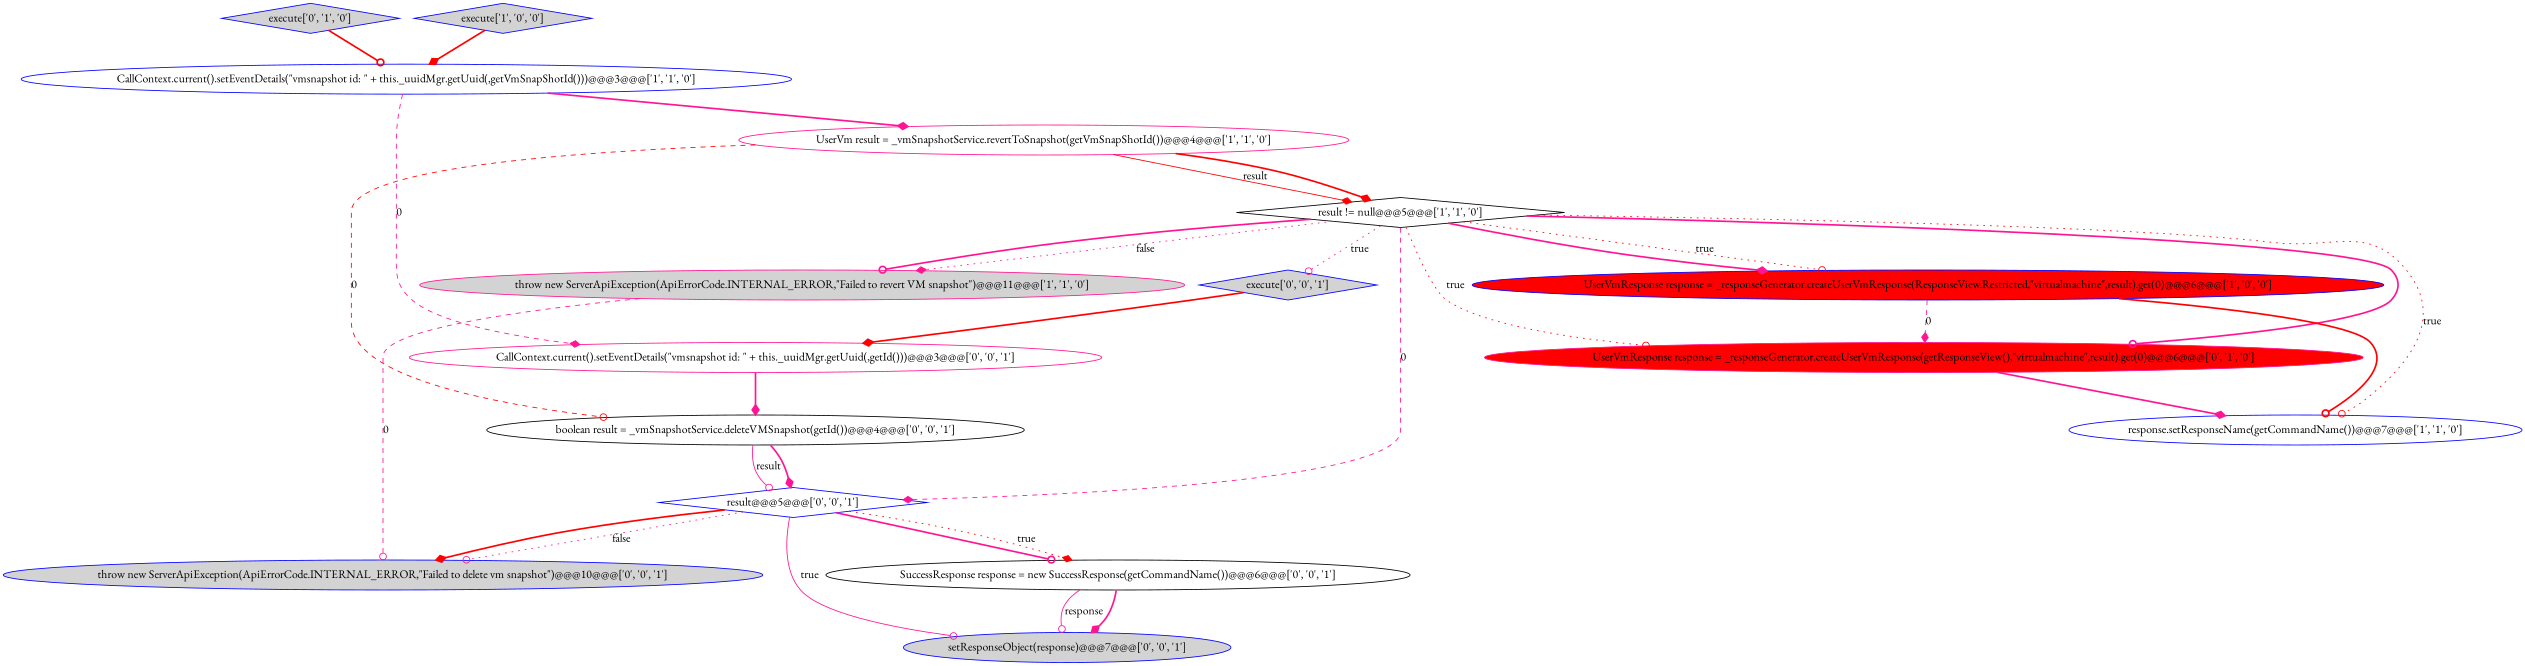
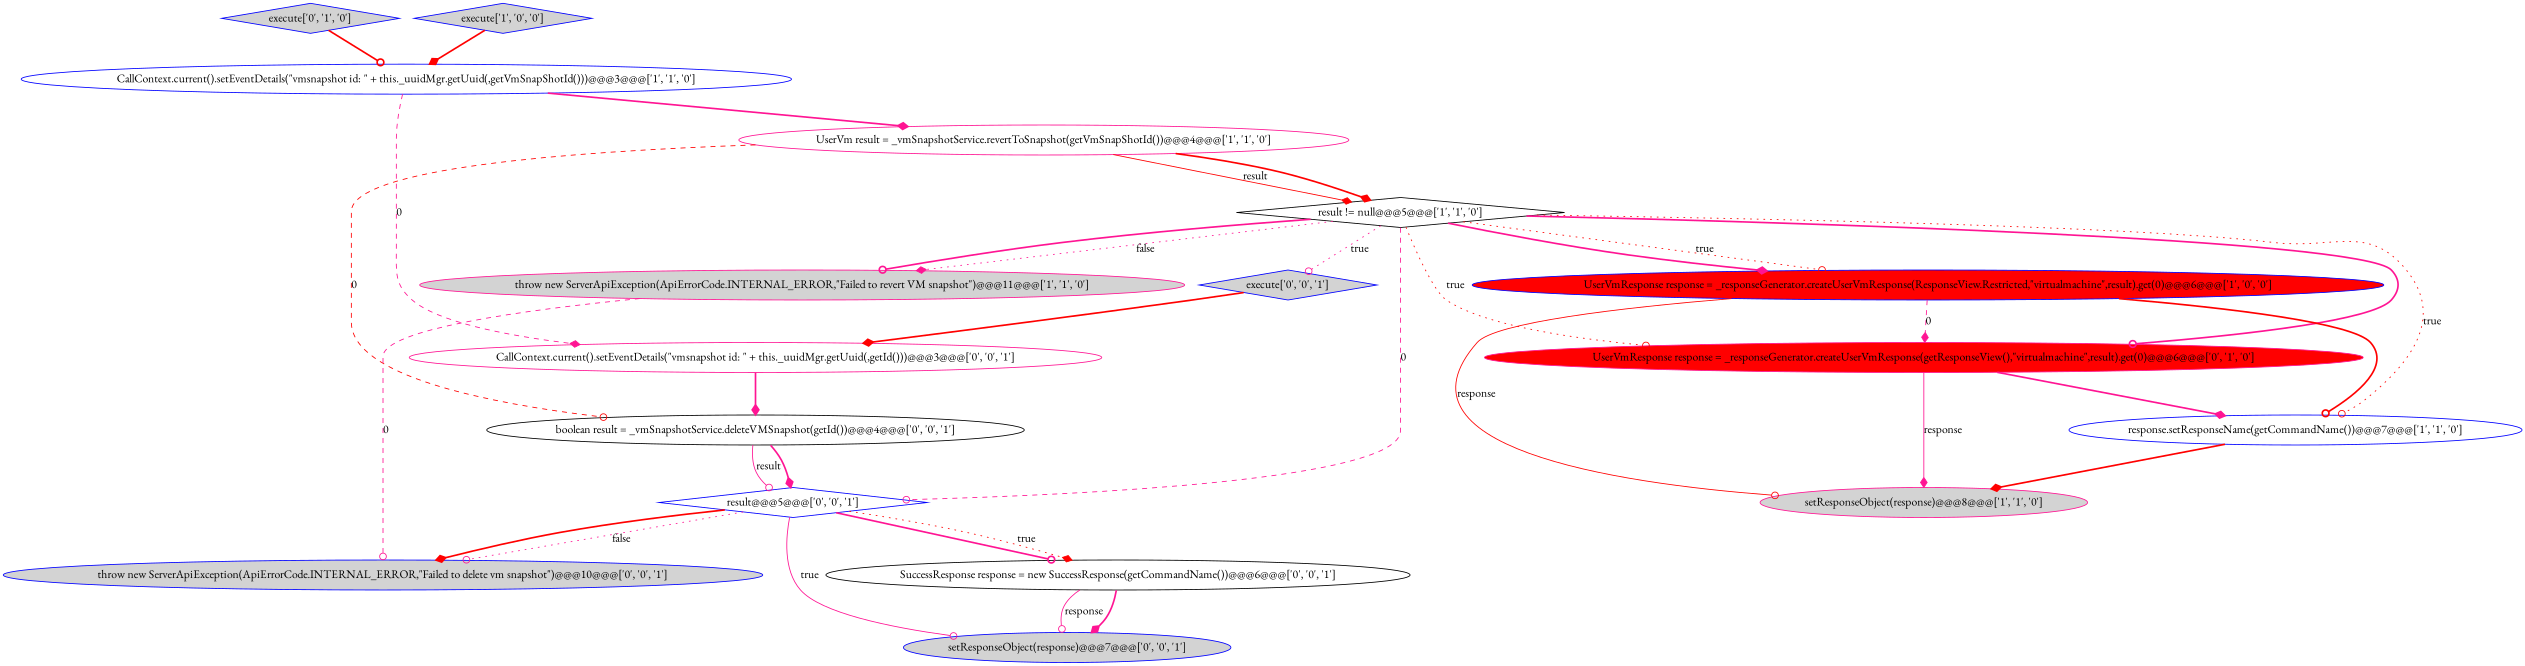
(1262, 477) -> (1262, 477)
none -> (1924, 502)
